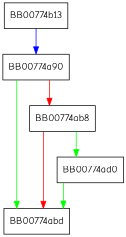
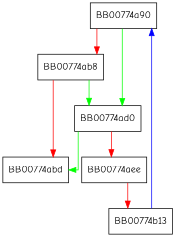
(17, 141) -> (122, 64)
none -> (114, 170)
